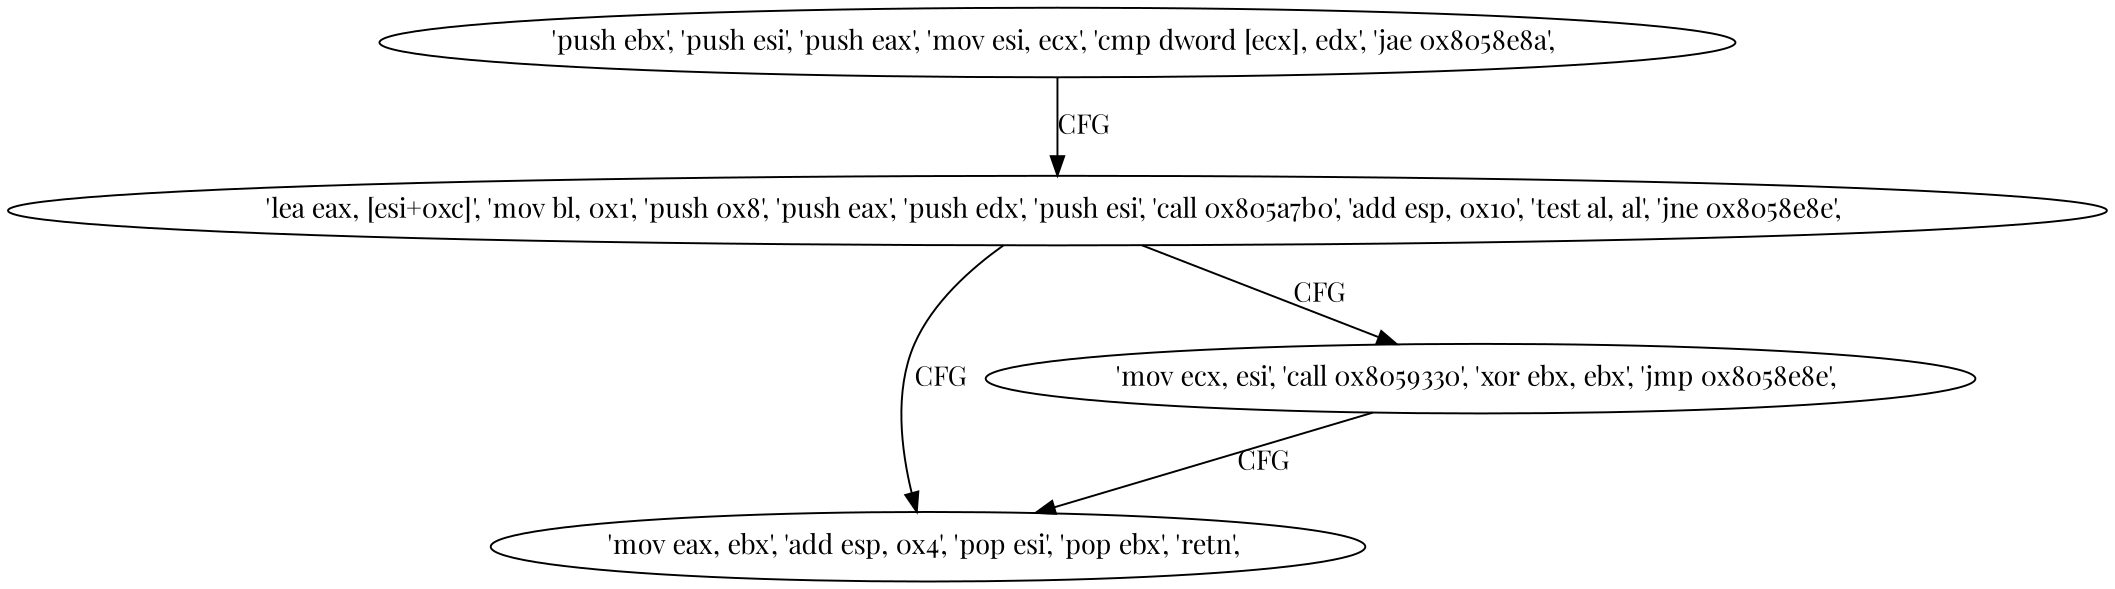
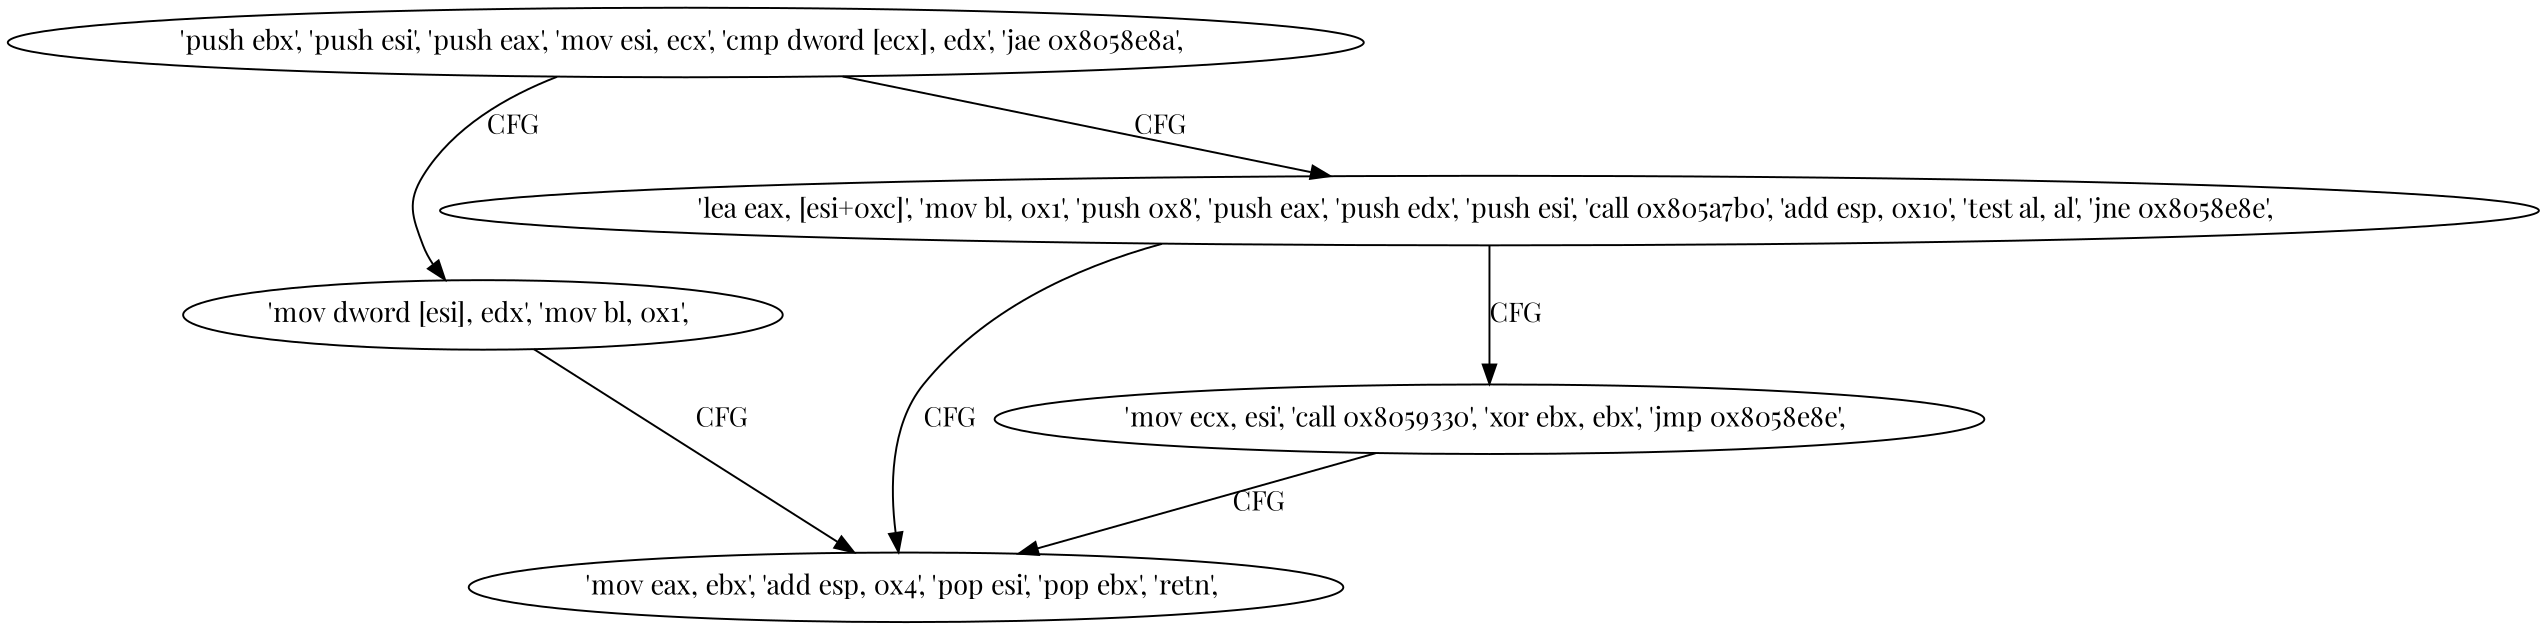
none -> (483, 315)
